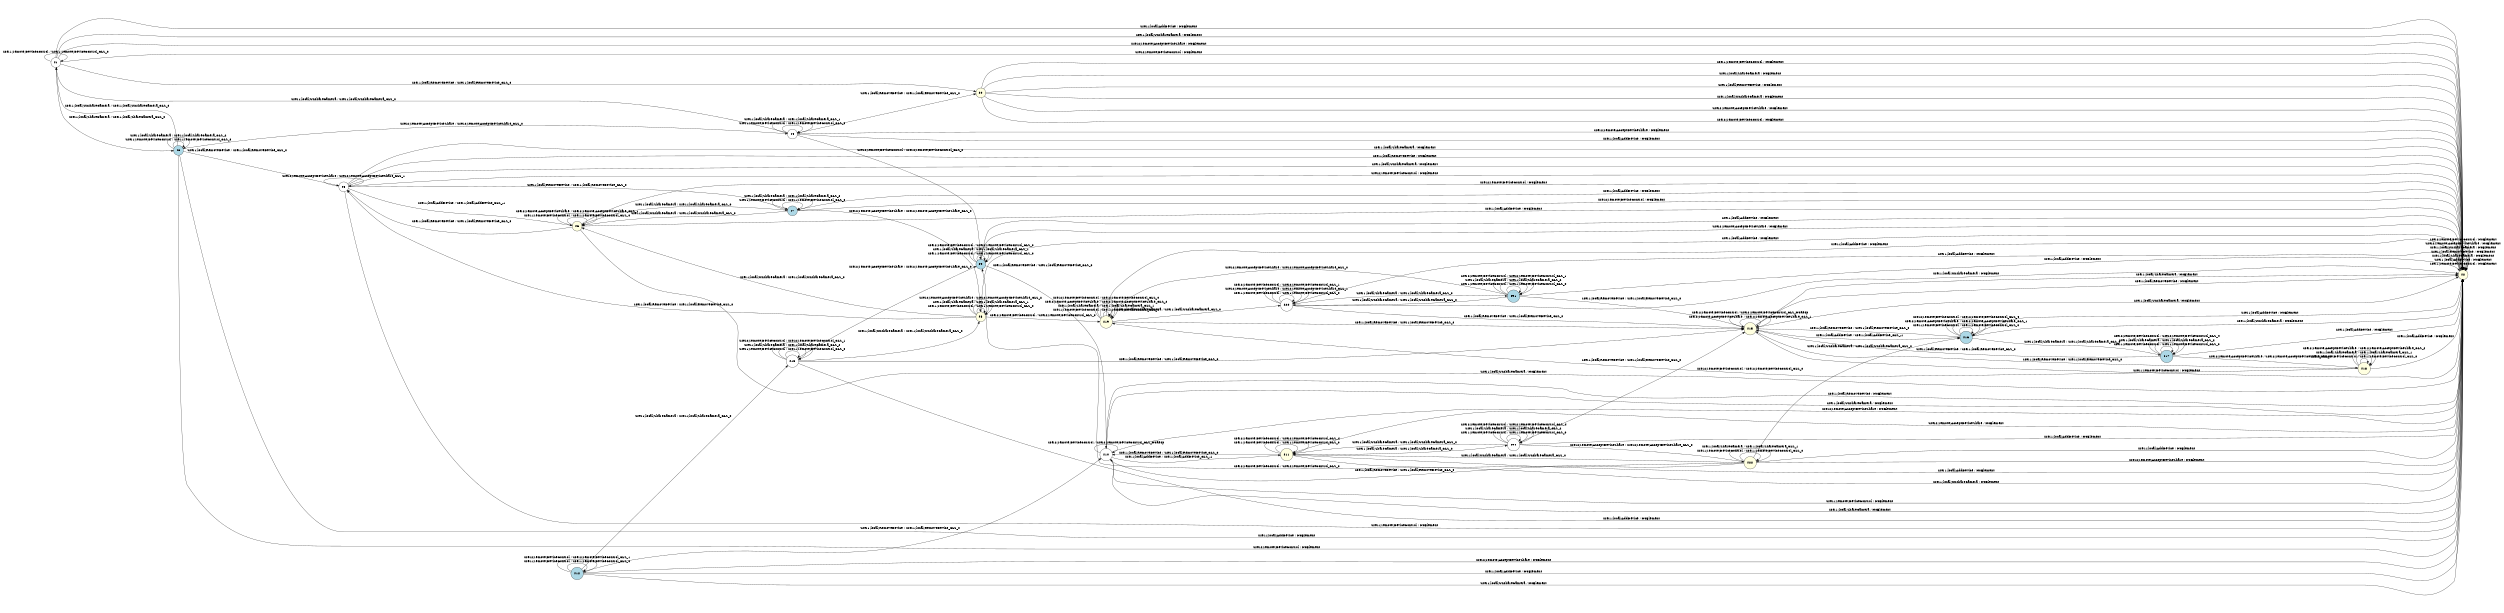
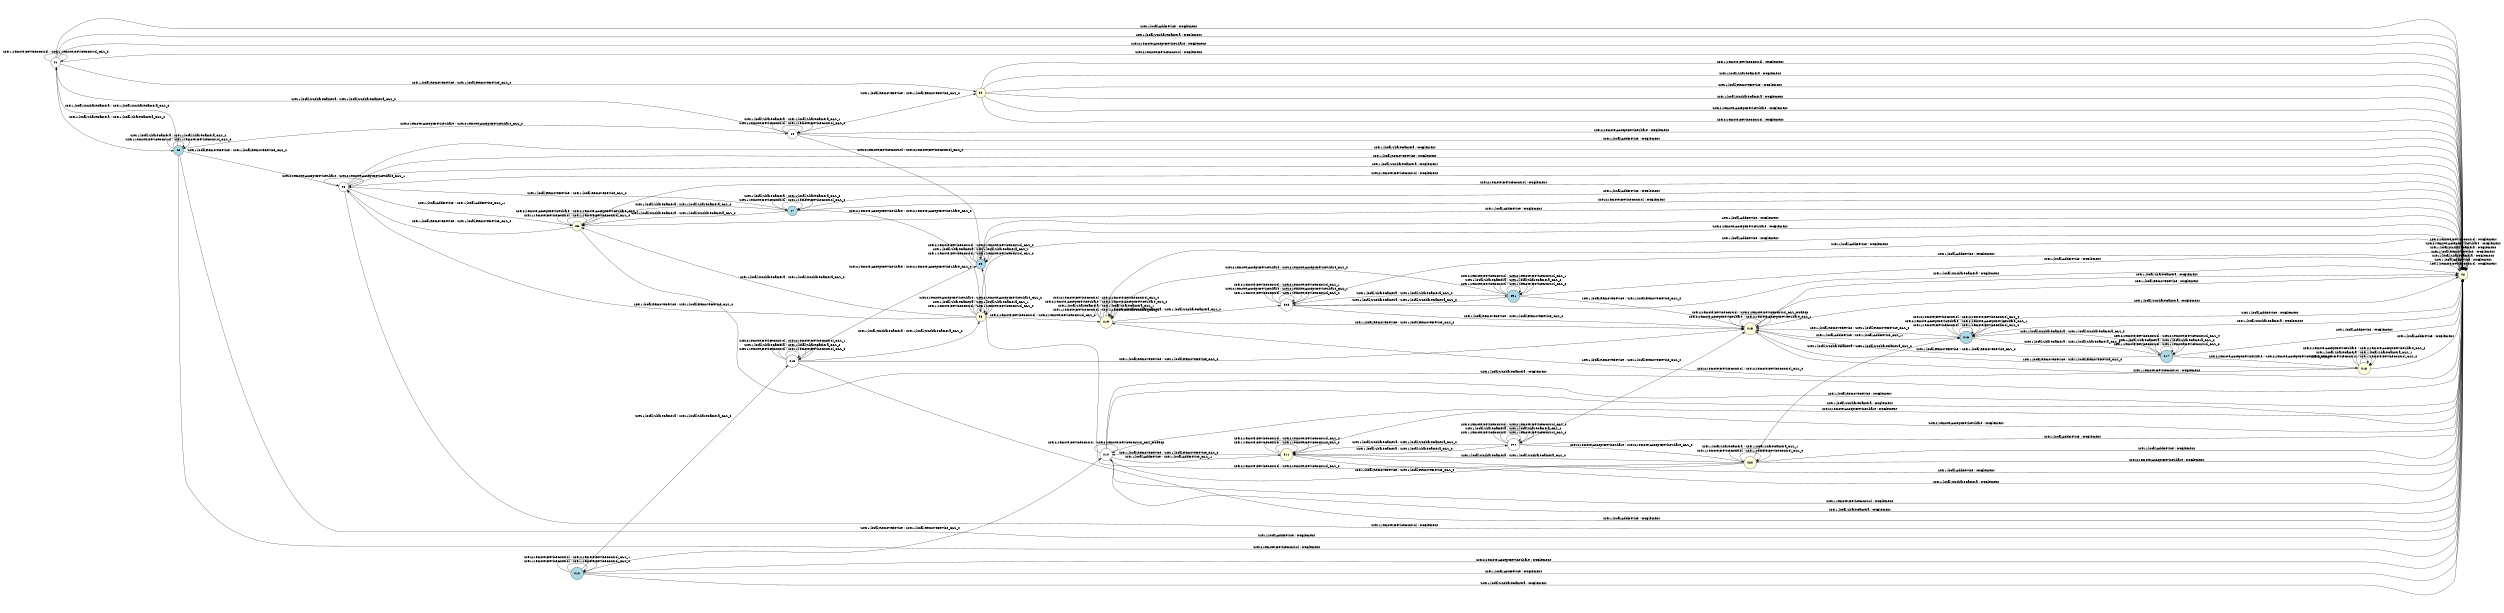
(568, 187) -> (570, 196)
(1086, 330) -> none
none -> (2069, 334)
